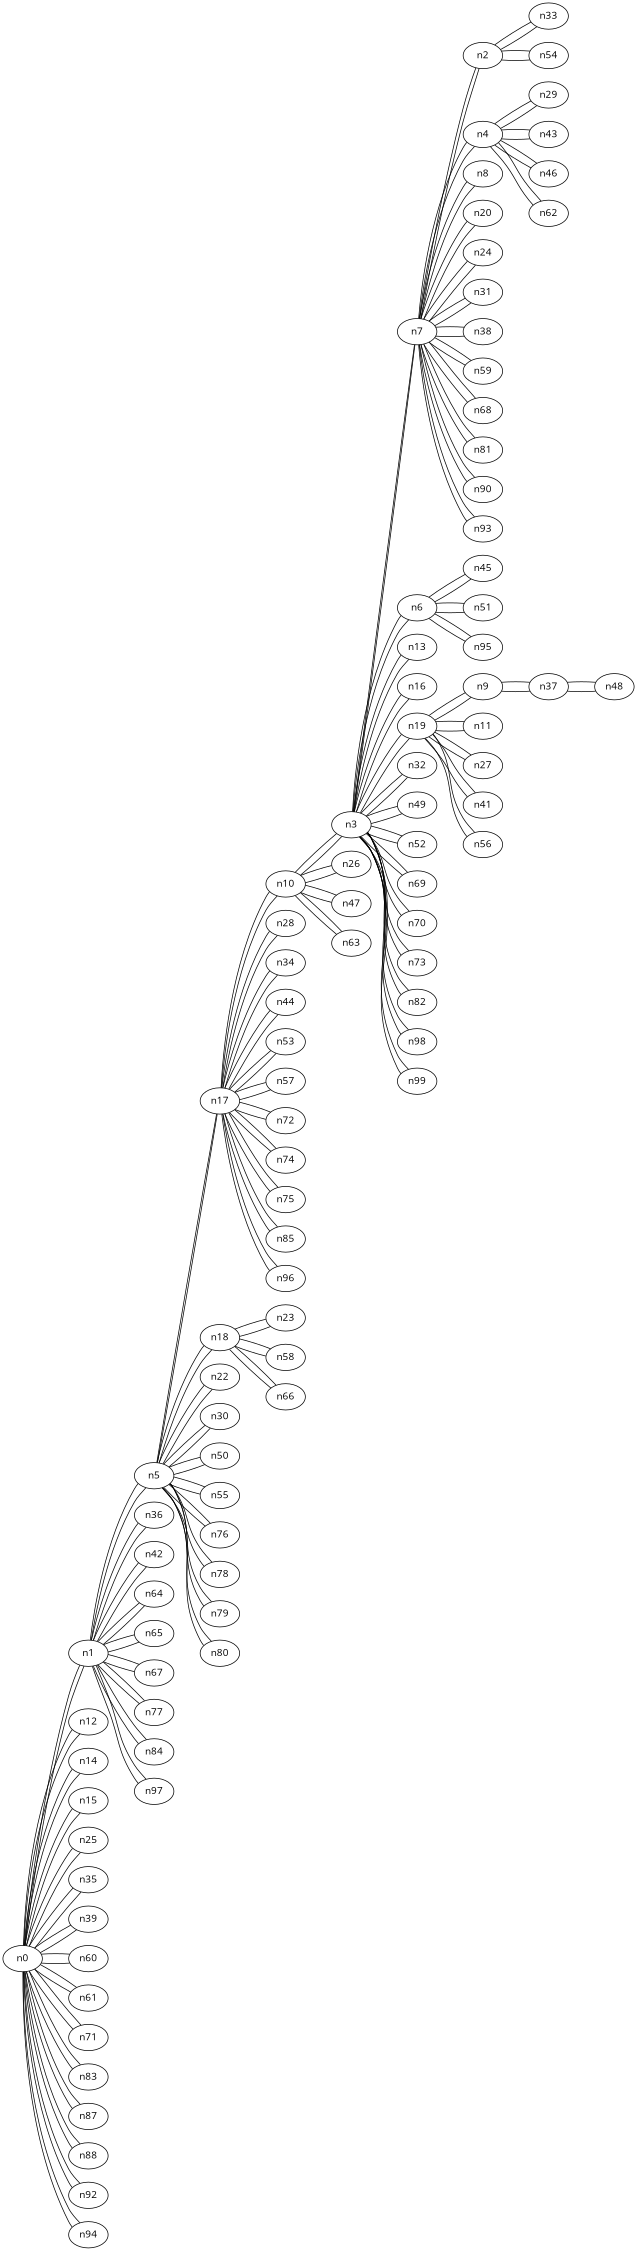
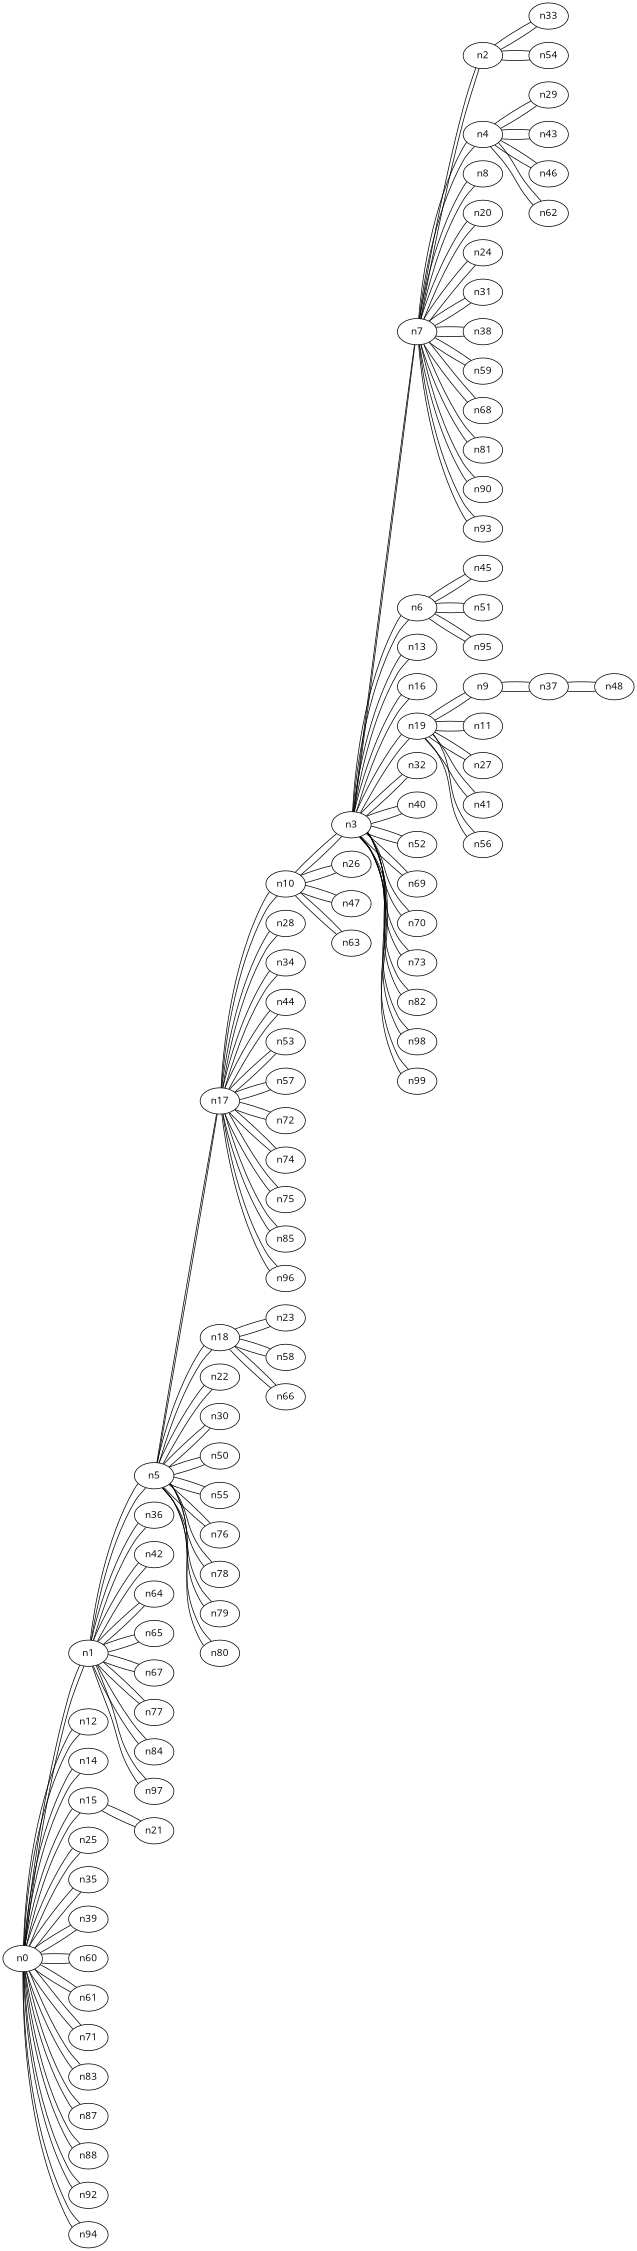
(417, 805) -> (417, 805)
none -> (154, 1831)
